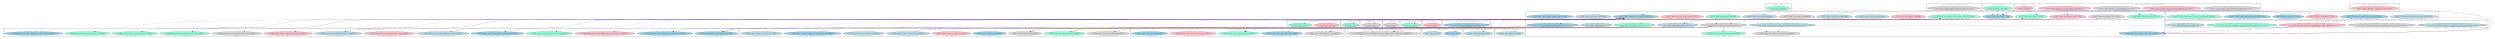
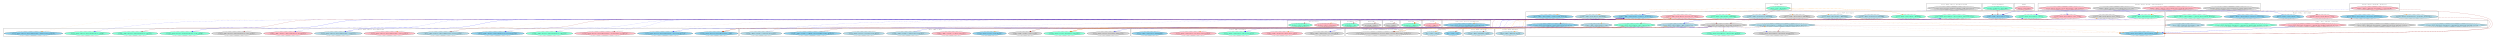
(1908, 17) -> (1908, 17)
(1282, 33) -> (1282, 33)
